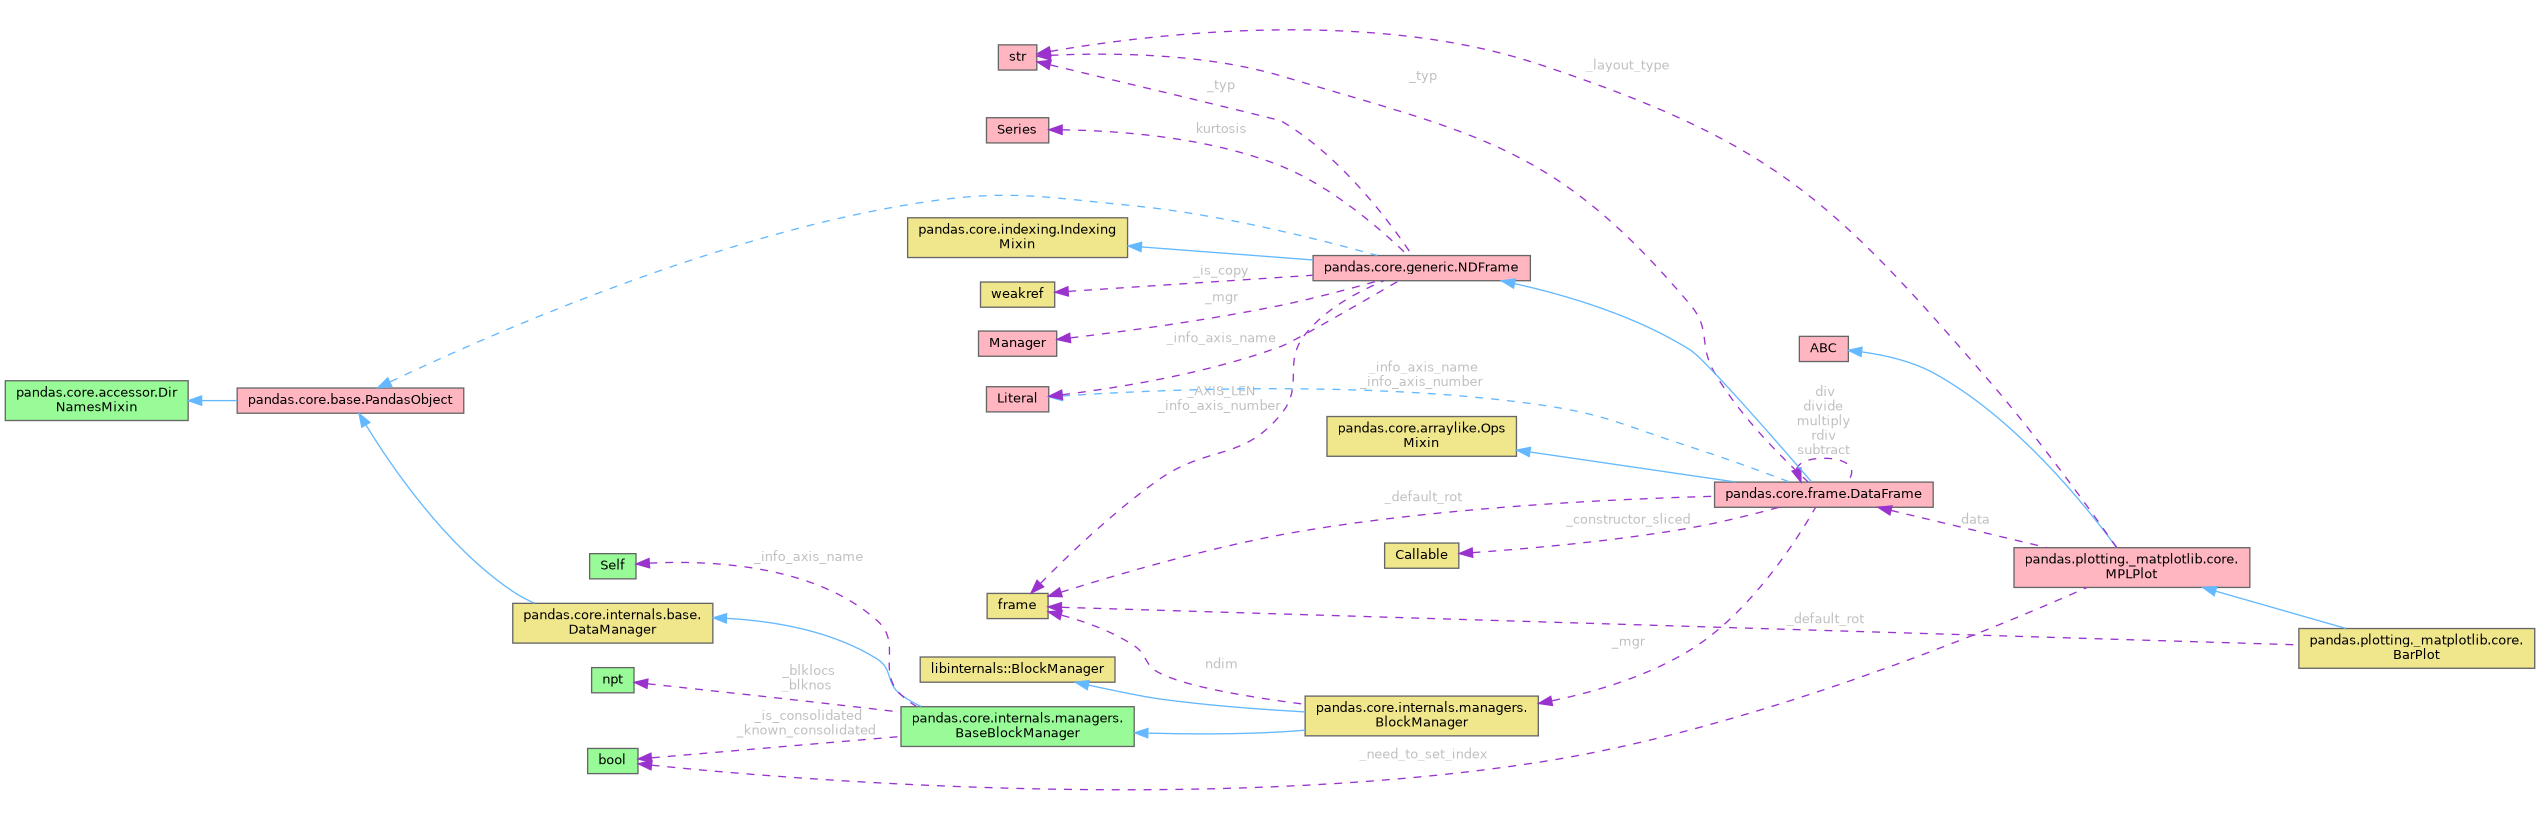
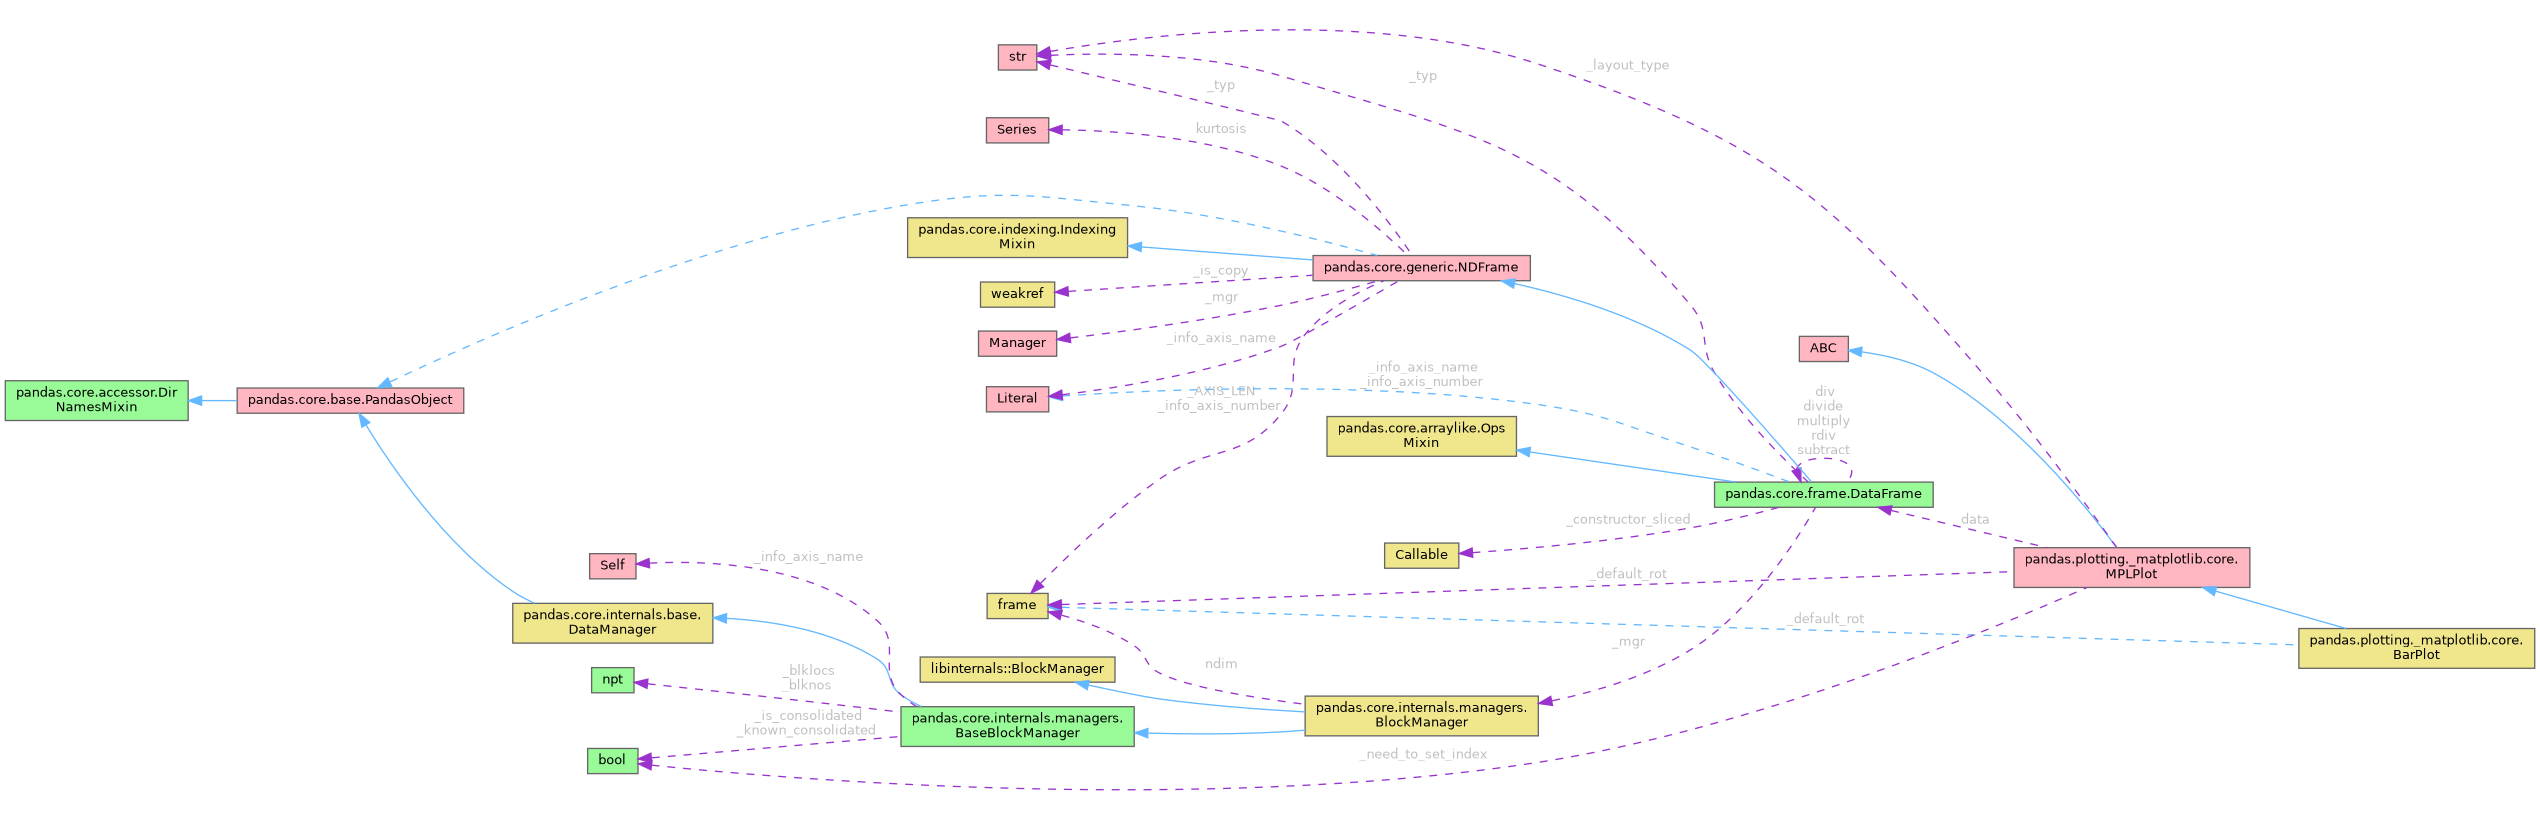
(1824, 495) -> (1824, 495)
(1384, 519) -> (1538, 588)
(613, 566) -> (613, 566)
(1680, 626) -> (1680, 626)
